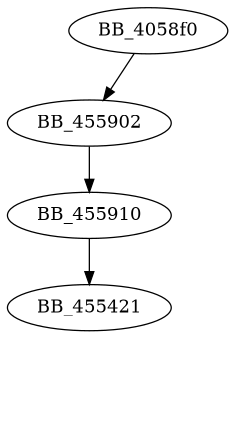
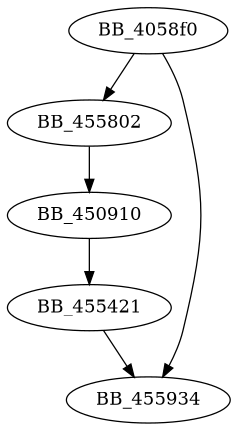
(89, 123) -> (89, 123)
(89, 215) -> (89, 215)
none -> (148, 400)
